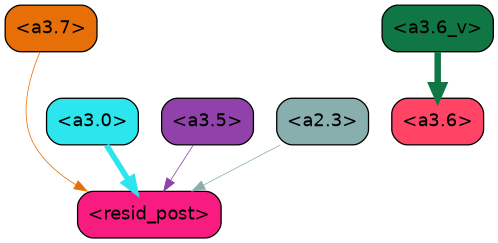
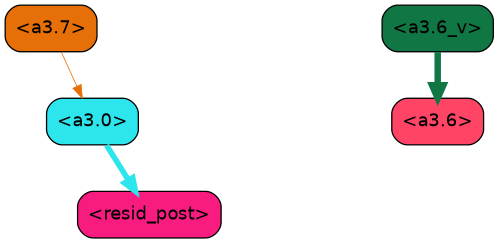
(208, 122) -> none
(323, 122) -> none
(28, 127) -> (69, 69)
